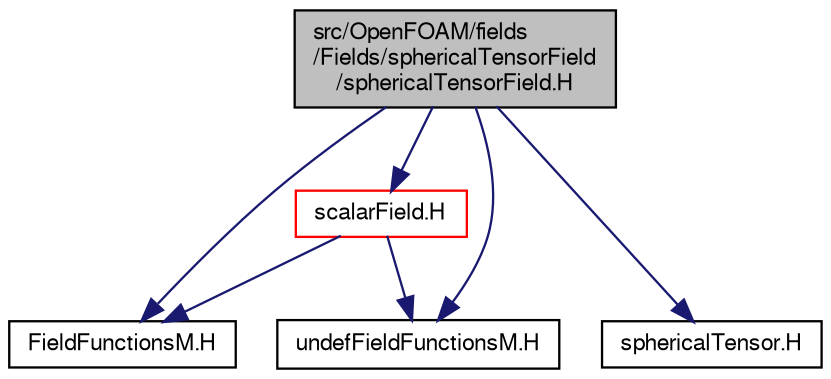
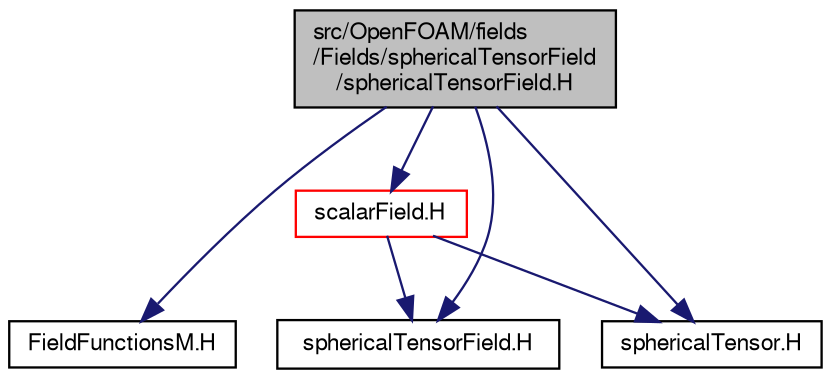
(263, 274) -> (535, 275)
(418, 344) -> (418, 344)
